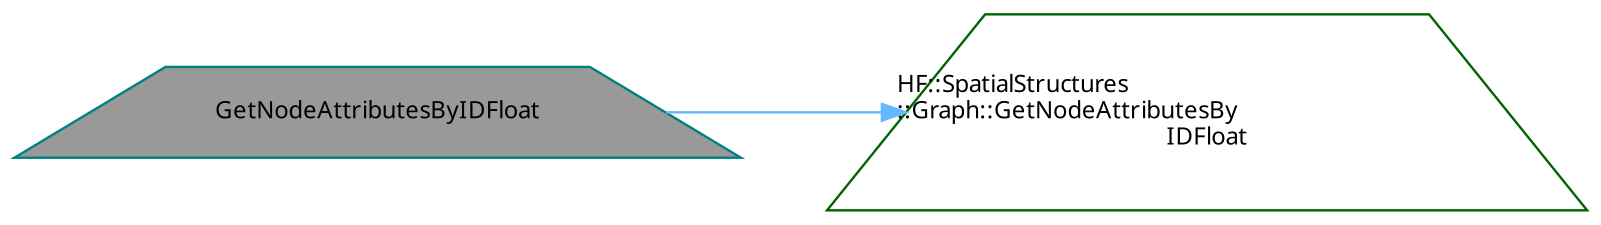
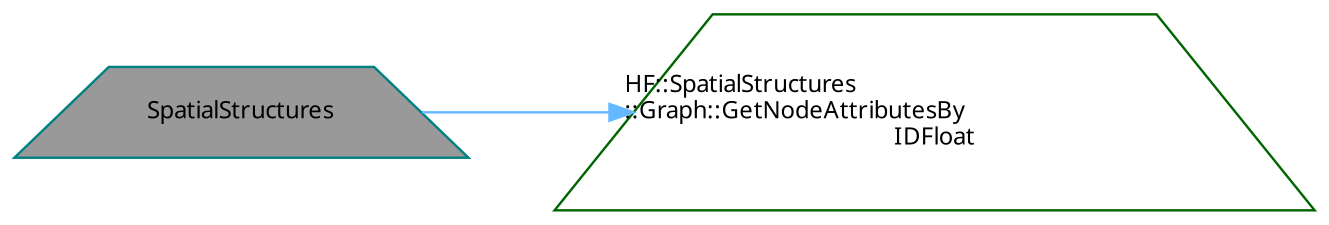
(378, 112) -> (241, 112)
